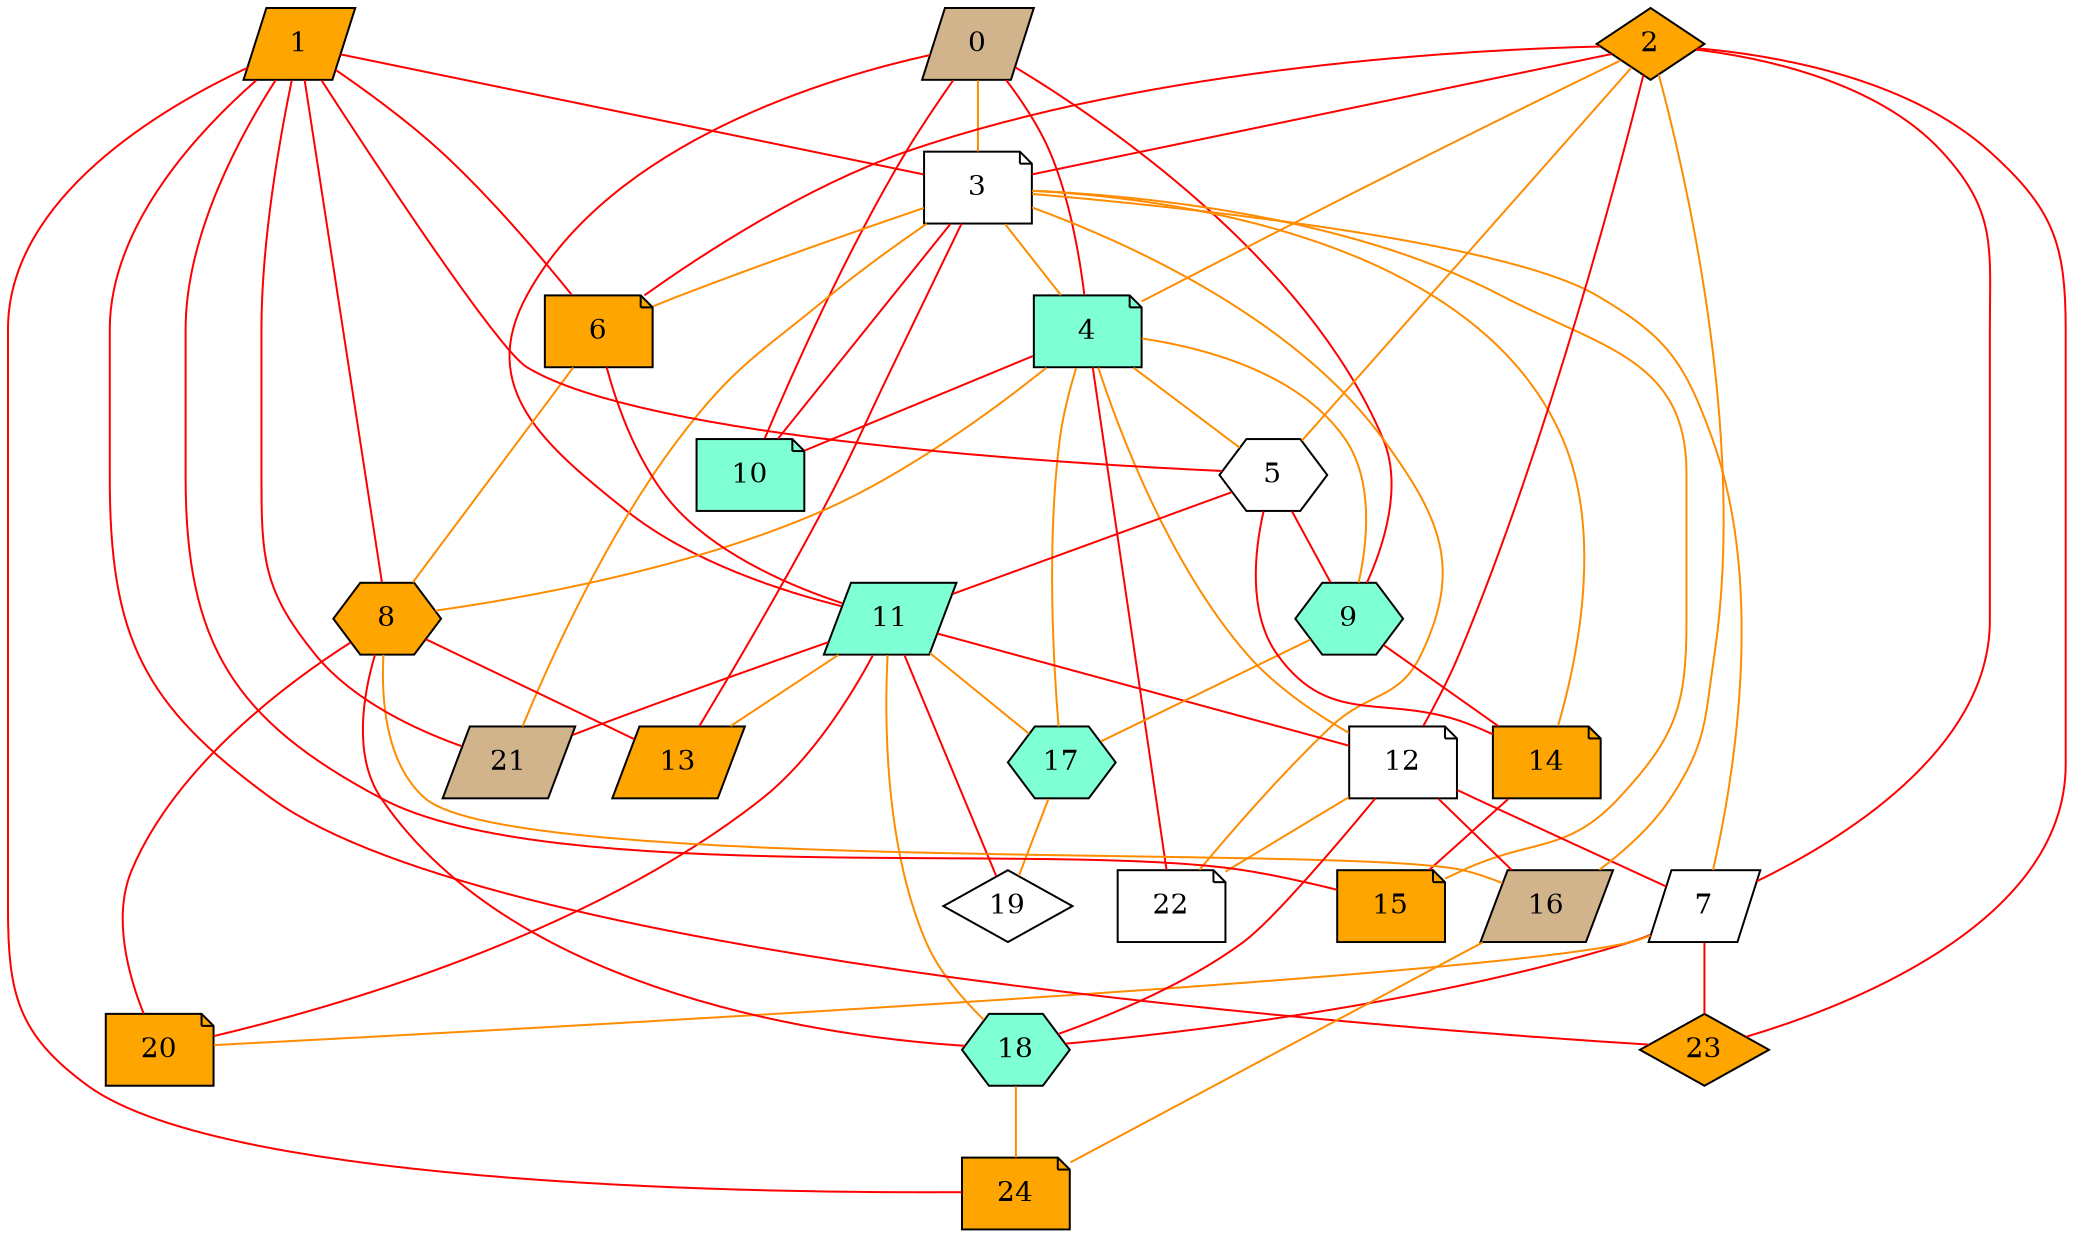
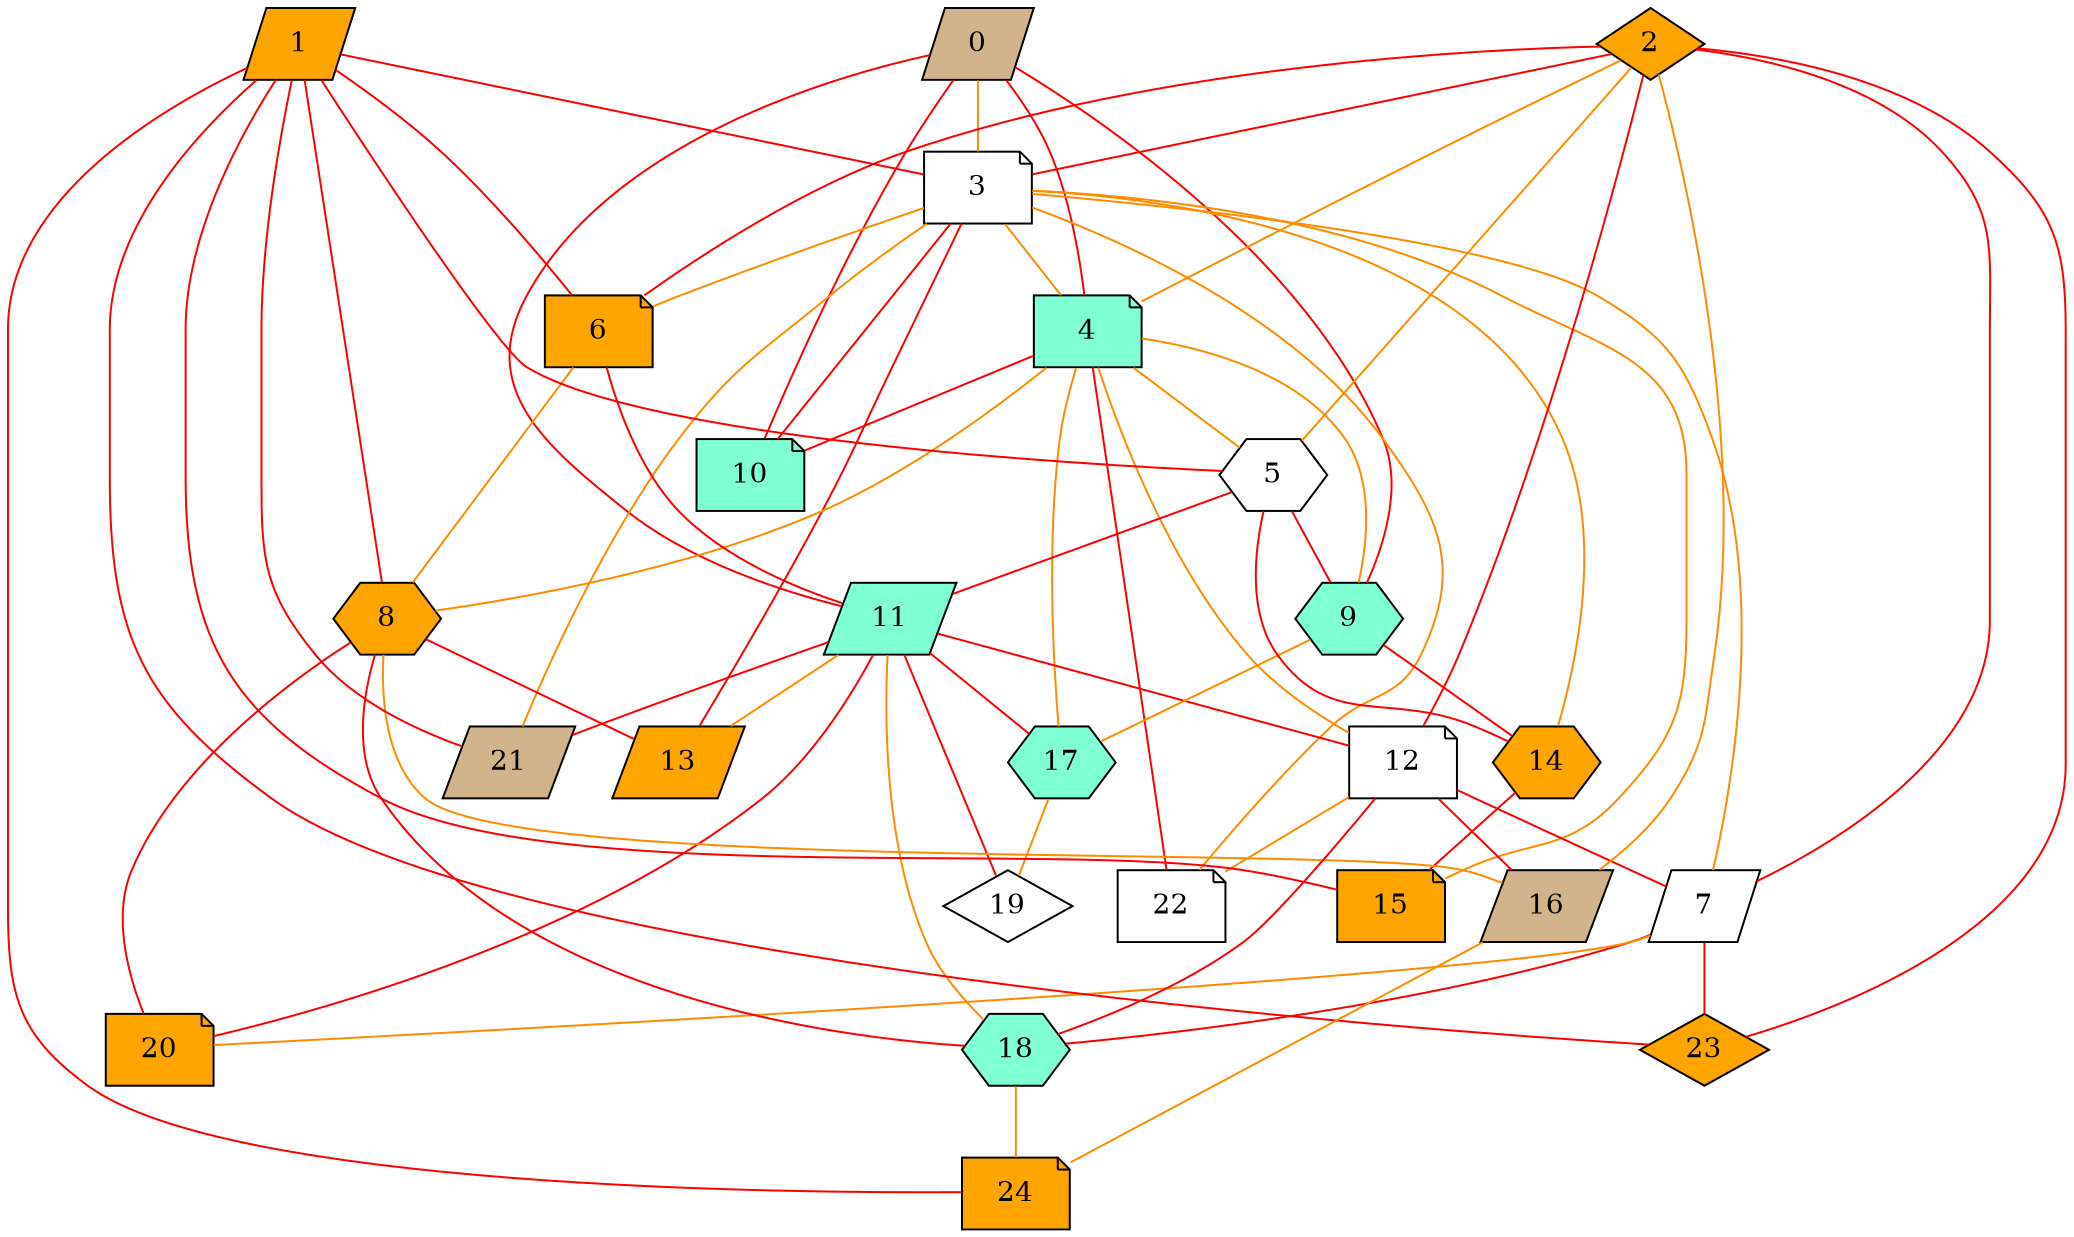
(980, 693) -> (980, 693)
(1547, 762) -> (1547, 762)
